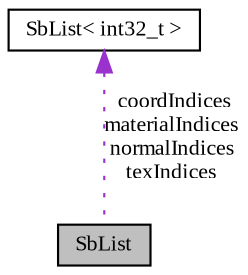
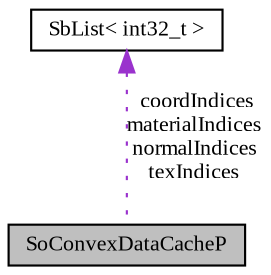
(104, 245) -> (127, 245)
